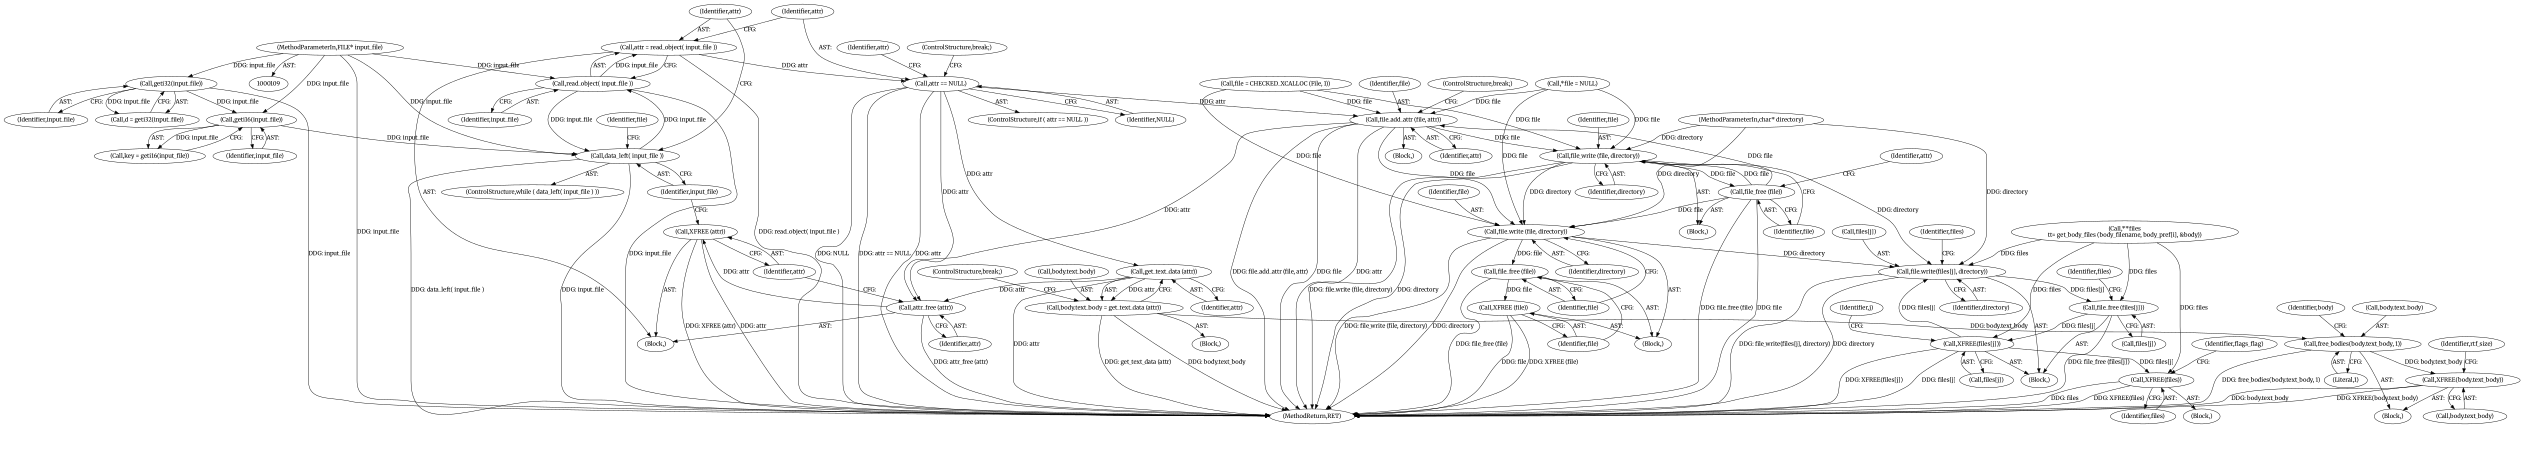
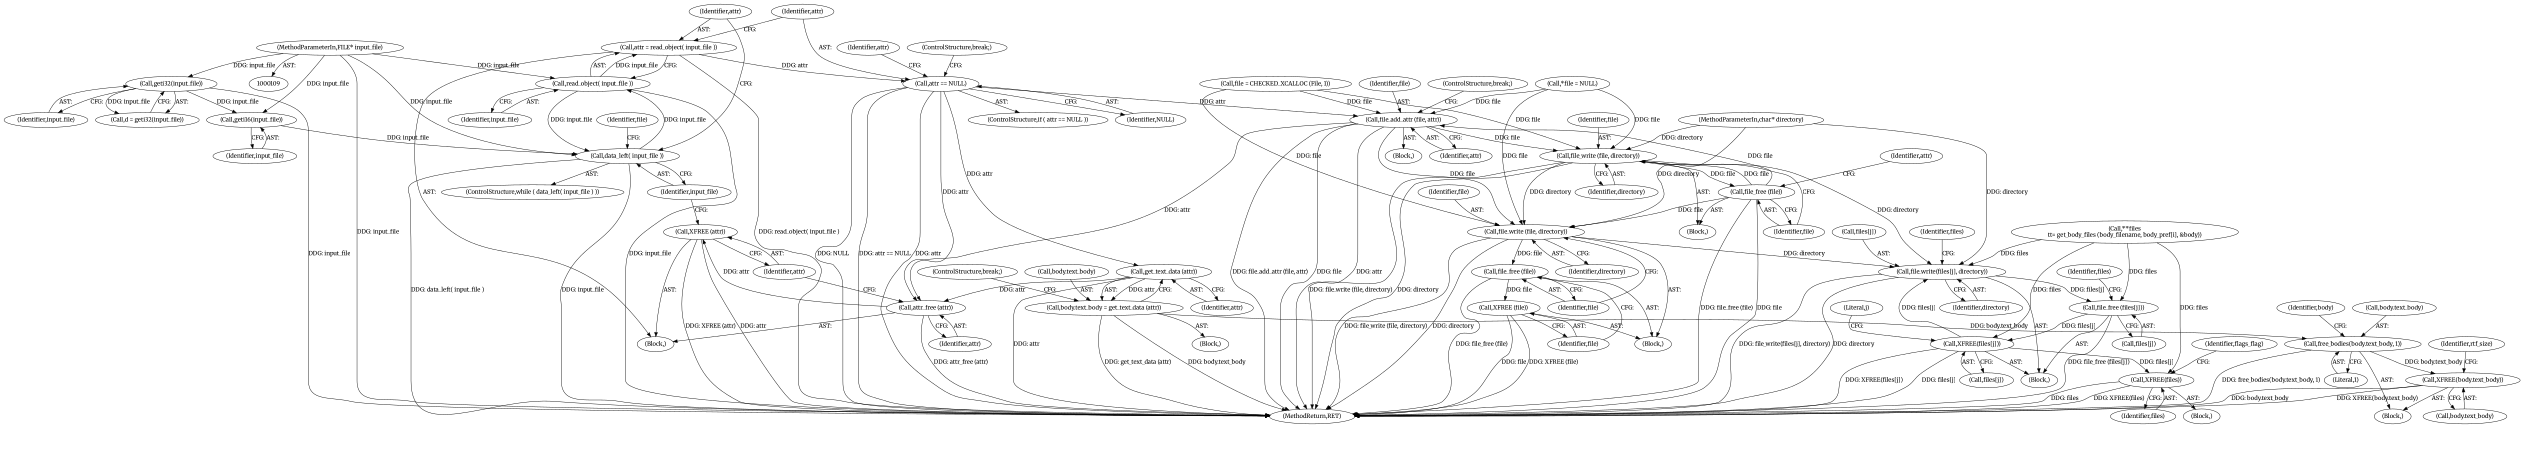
(150, 156) -> none
(1857, 308) -> (1857, 308)
